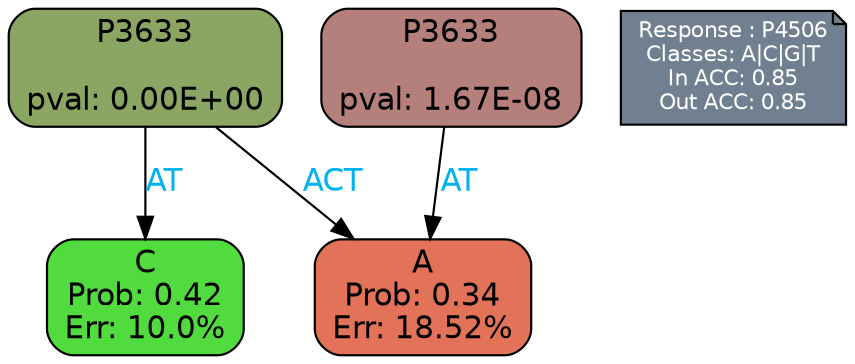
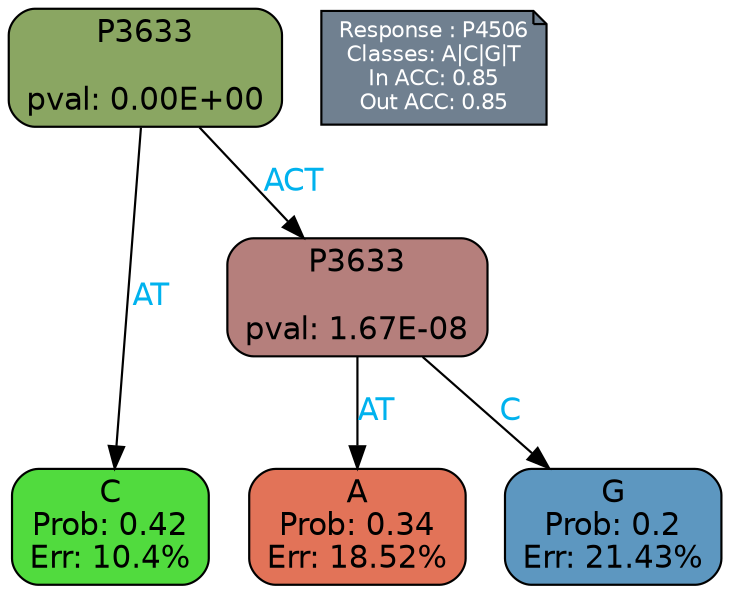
(276, 176) -> (244, 174)
(145, 297) -> (110, 527)
none -> (613, 527)
